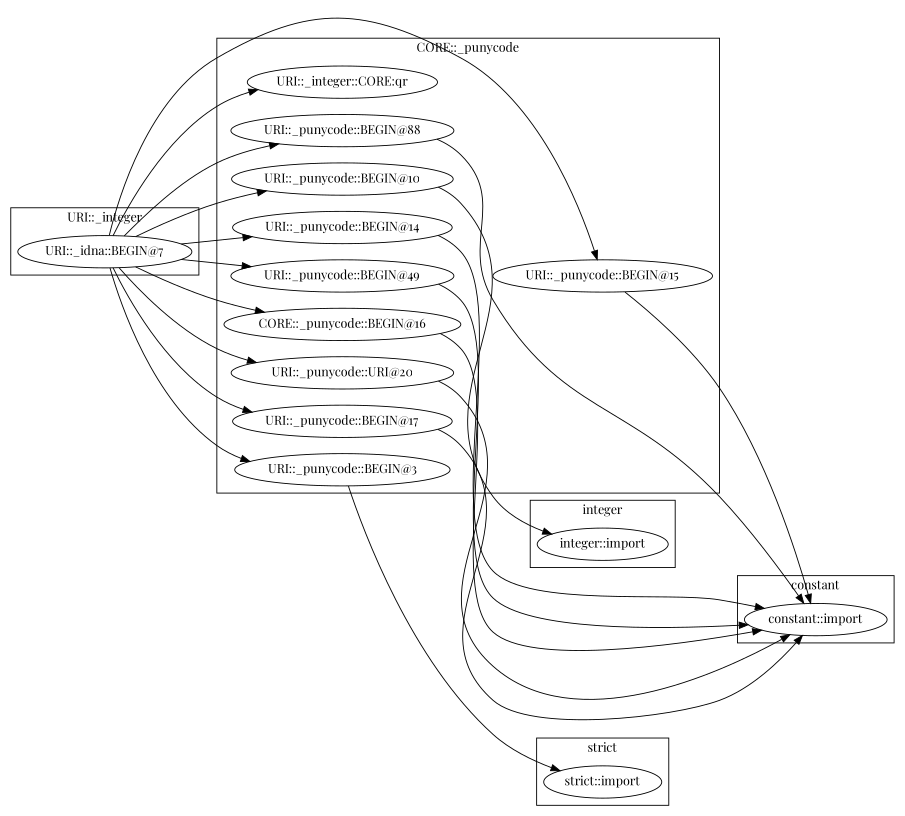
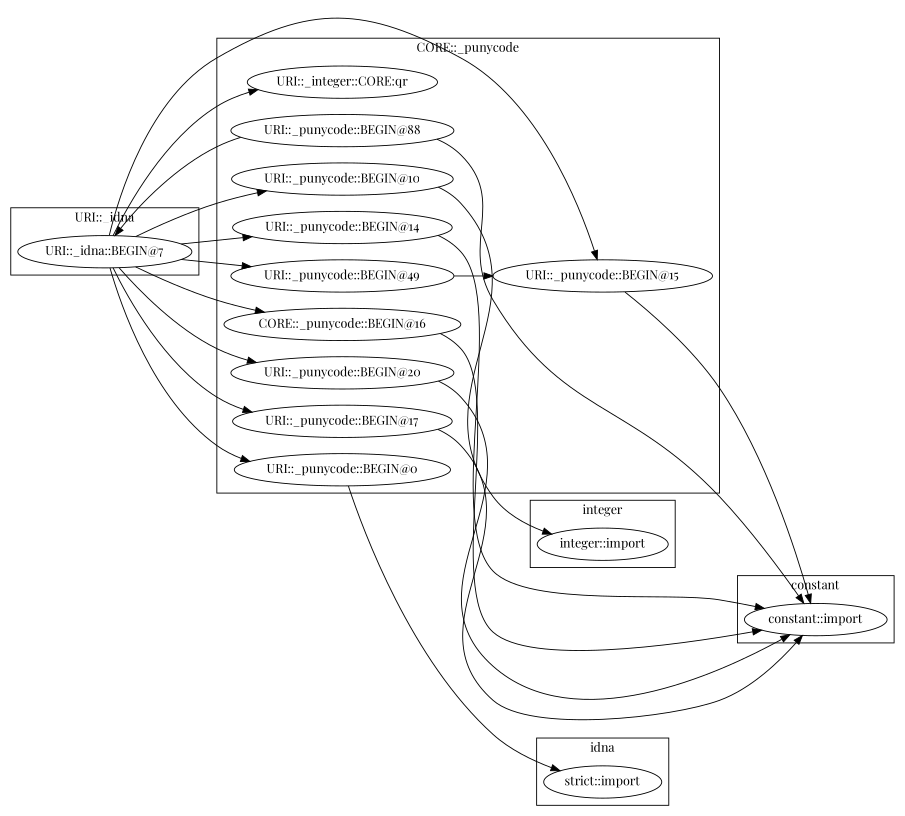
(190, 179) -> (174, 174)
(105, 218) -> (105, 218)
(342, 373) -> (342, 373)
(342, 470) -> (342, 470)
(480, 575) -> (466, 276)
(603, 748) -> (603, 748)
